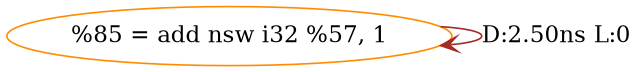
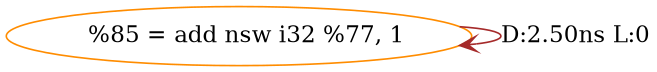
(229, 36) -> (239, 36)
